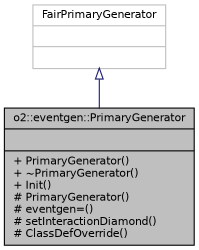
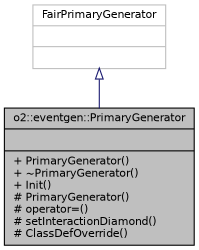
(53, 210) -> (51, 210)
